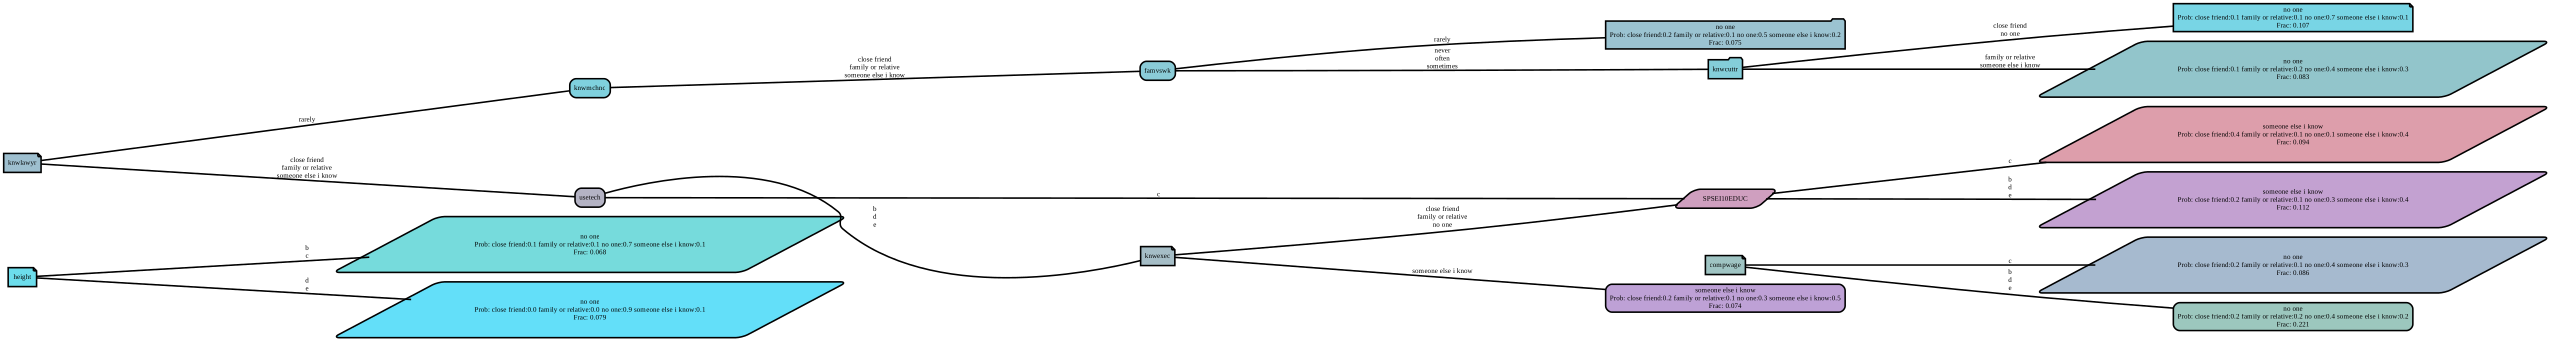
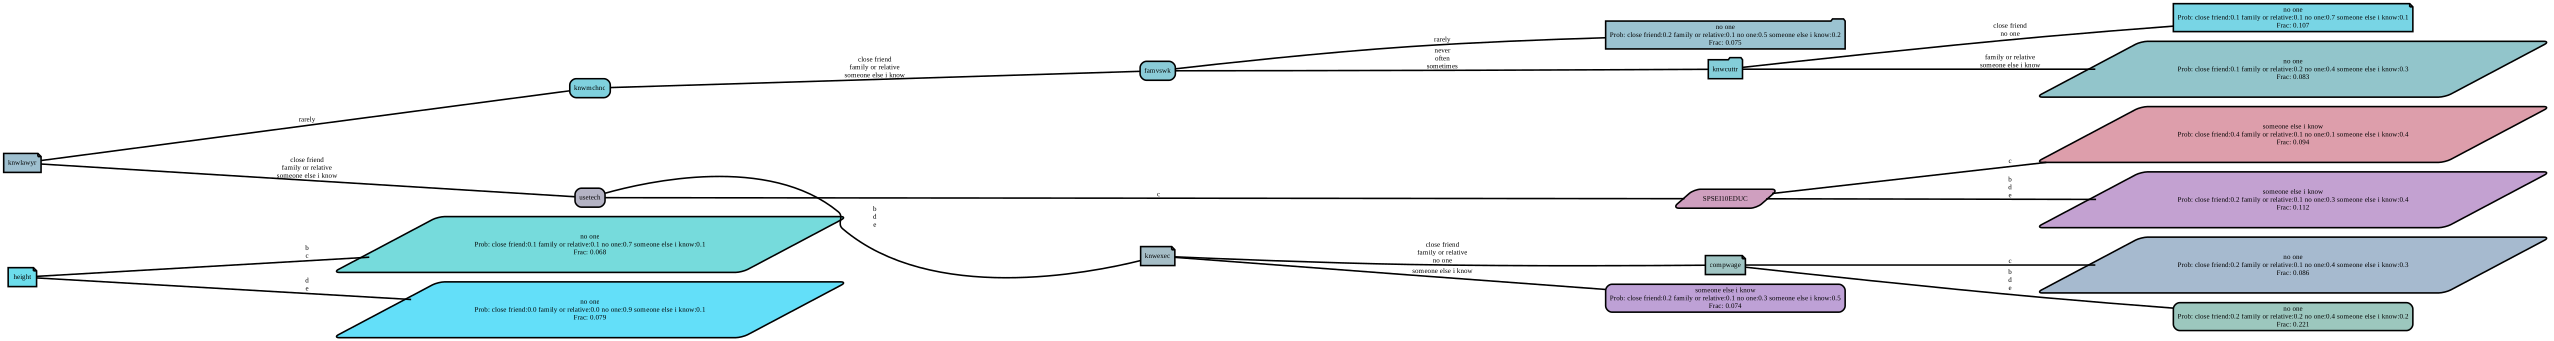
(1427, 233) -> (1440, 265)
